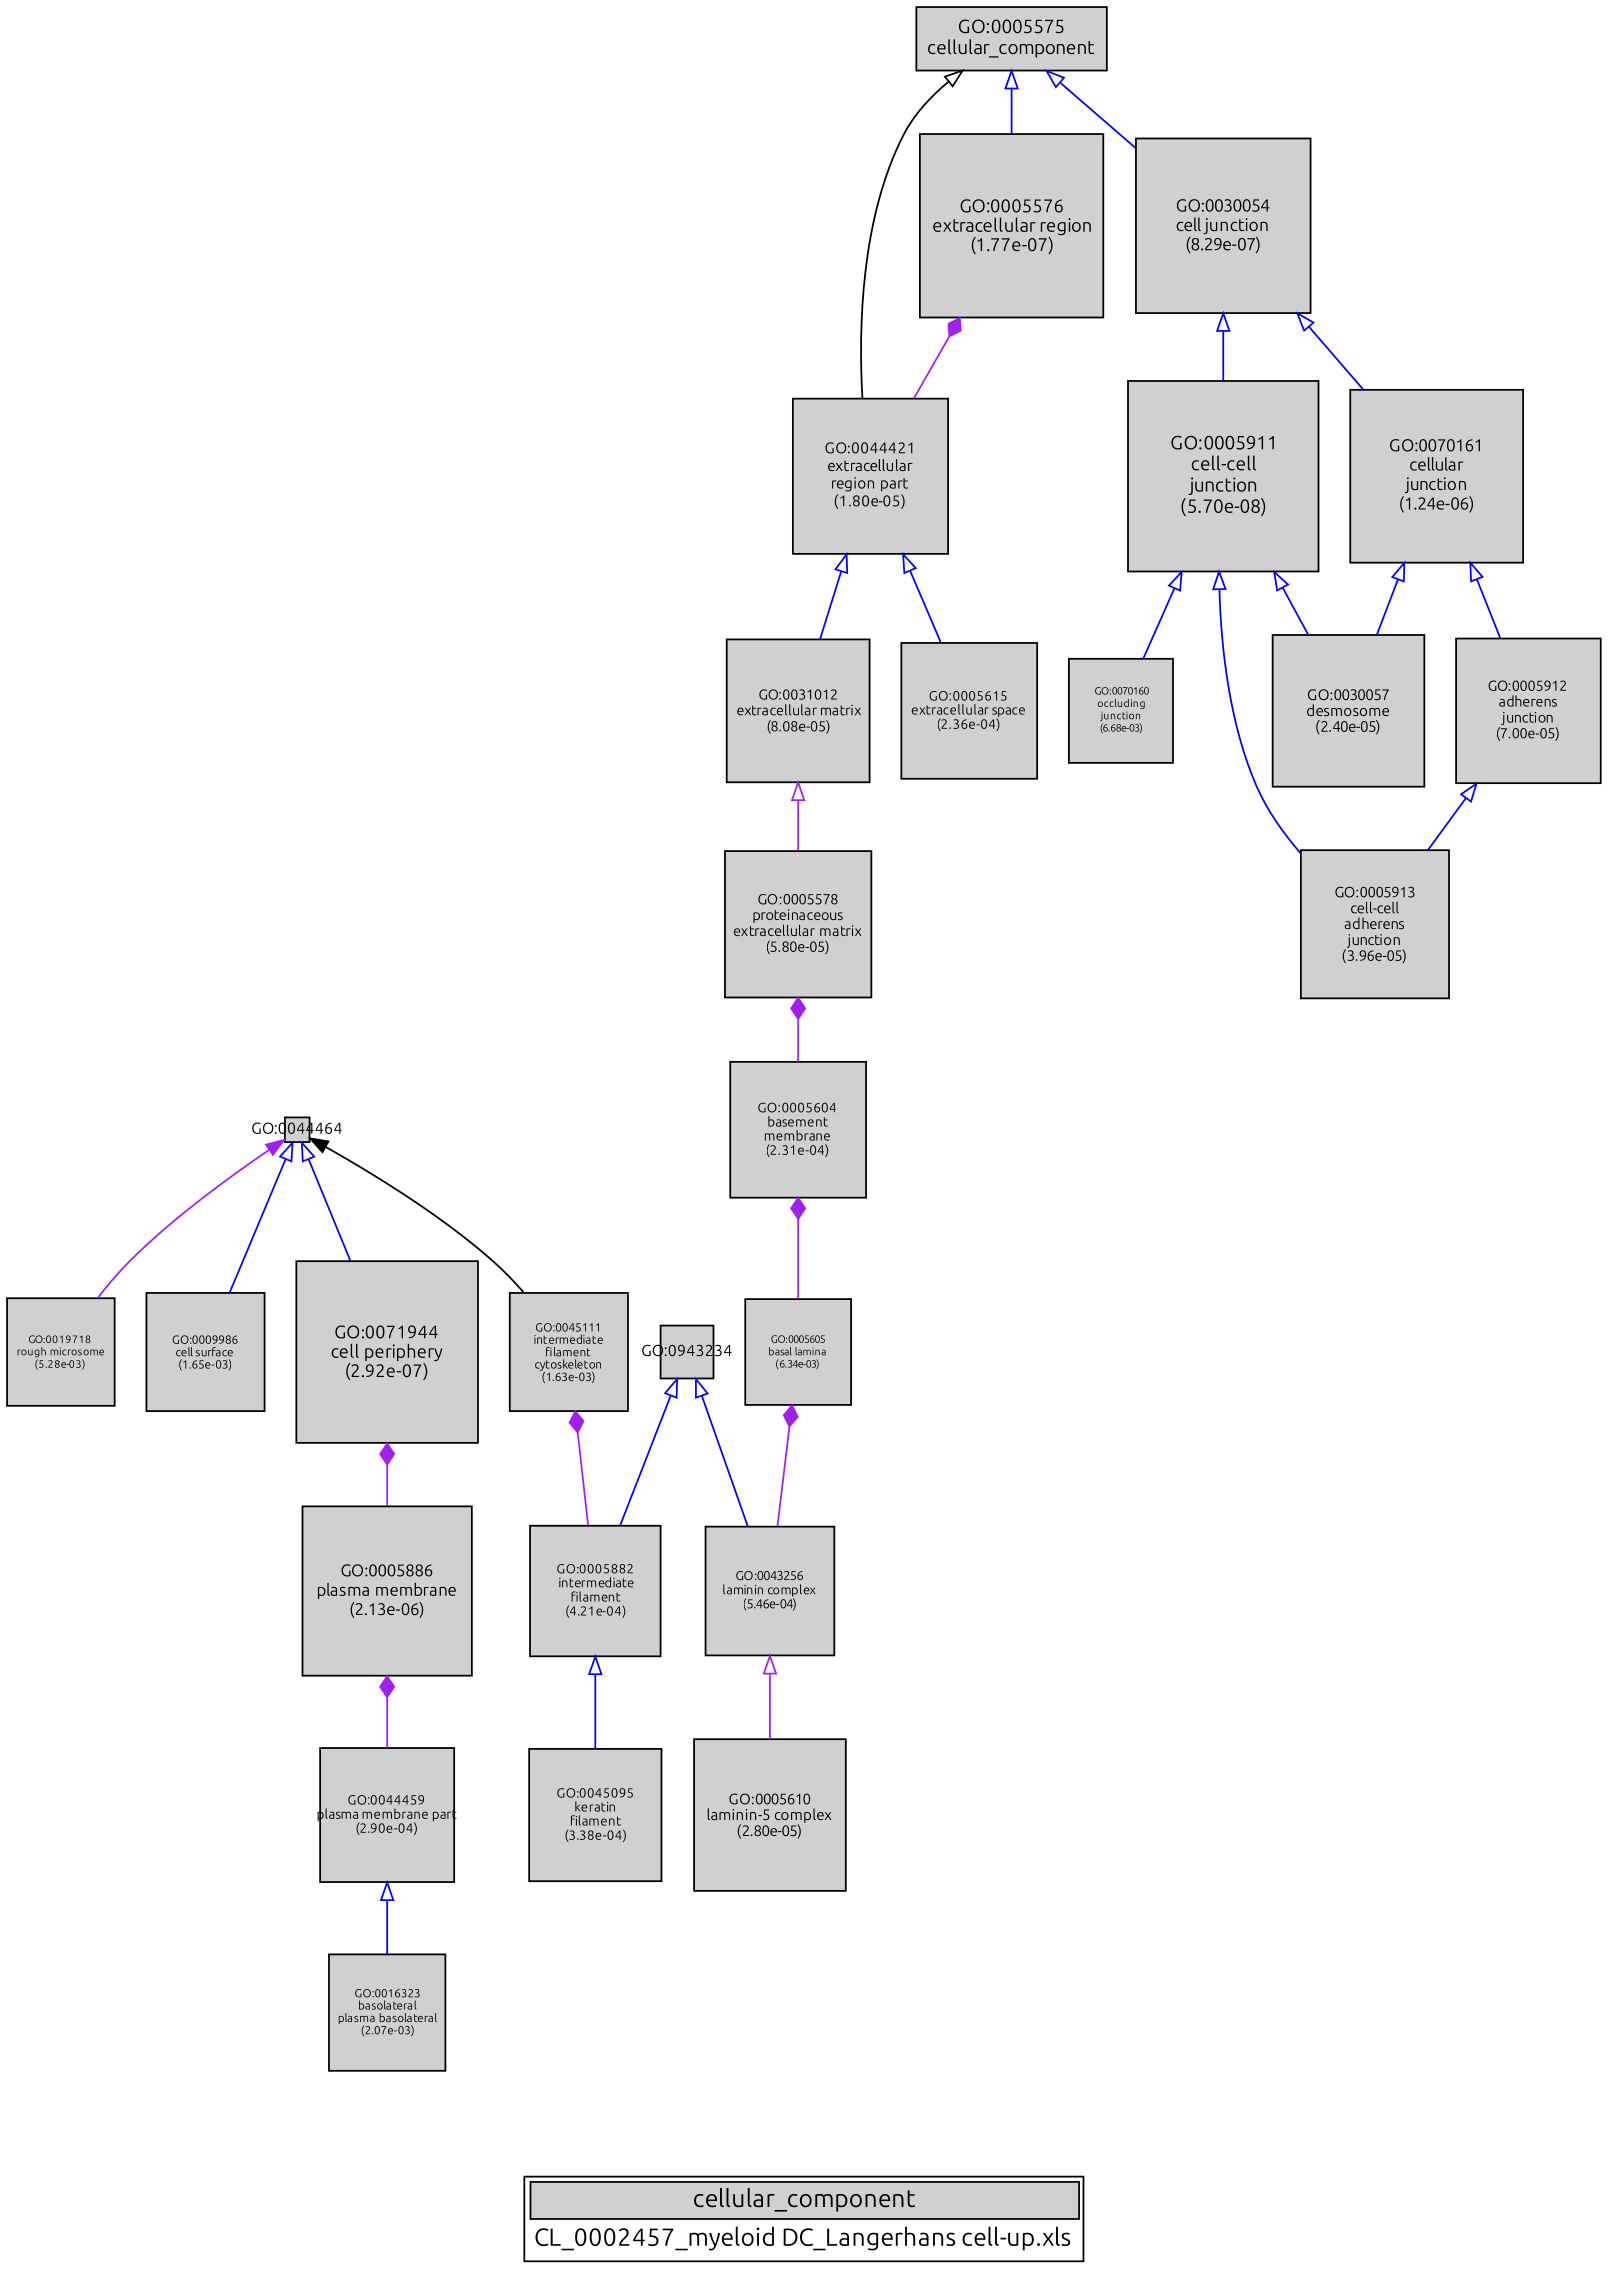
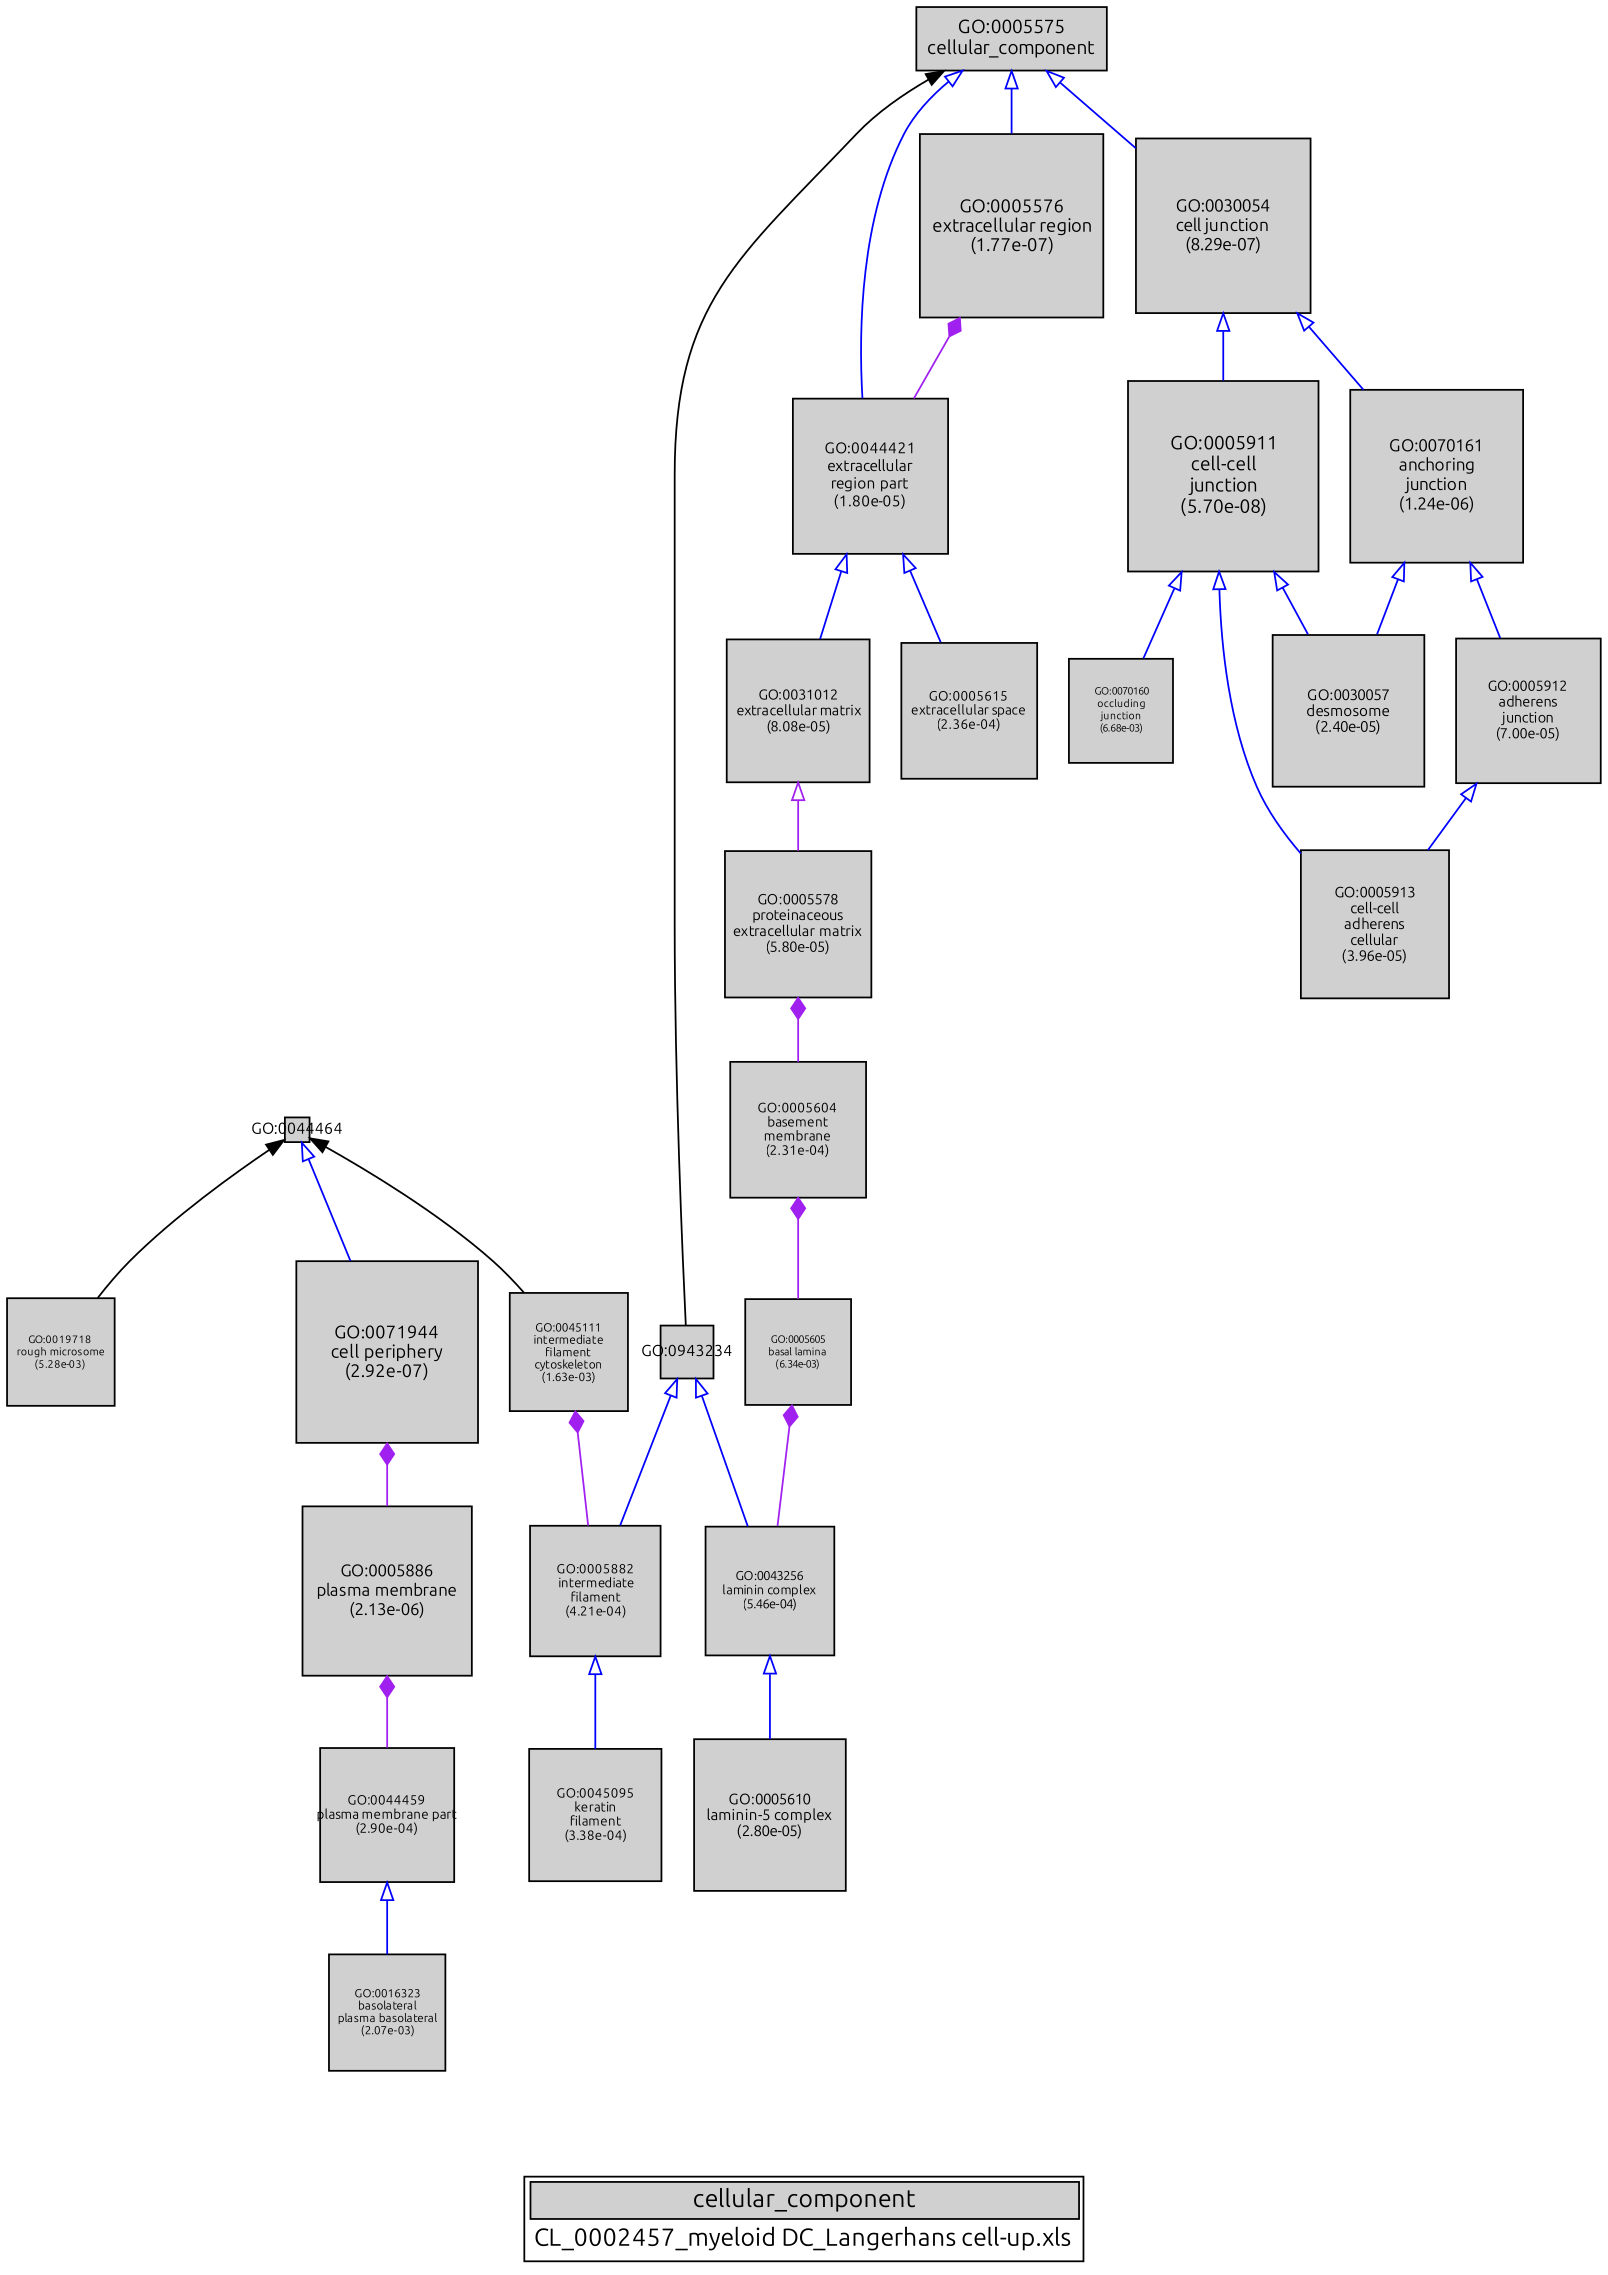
(872, 229) -> (872, 229)
(1437, 465) -> (1437, 465)
none -> (675, 654)
(1375, 941) -> (1375, 941)
(178, 1218) -> (178, 1218)
(205, 1352) -> none
(770, 1707) -> (770, 1707)
